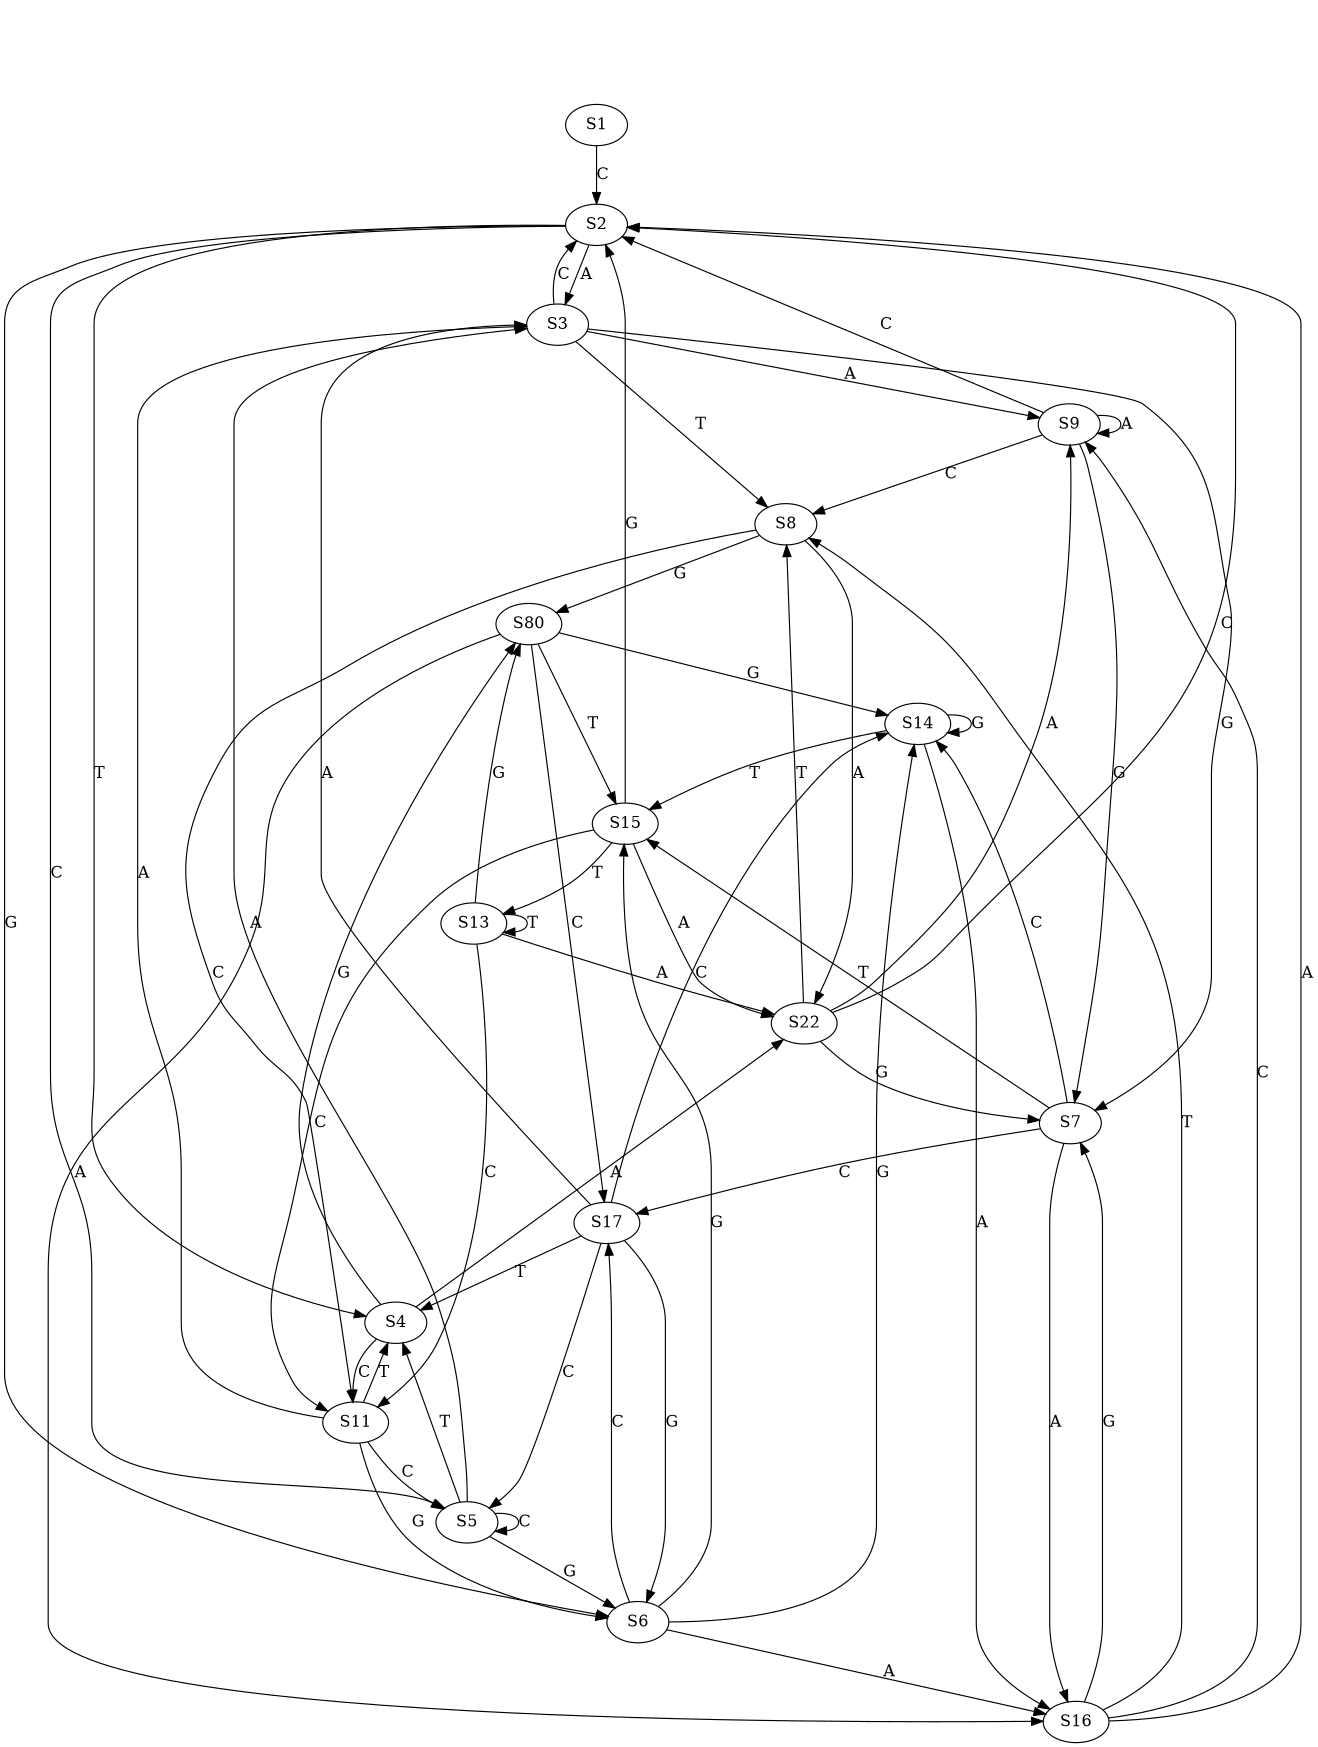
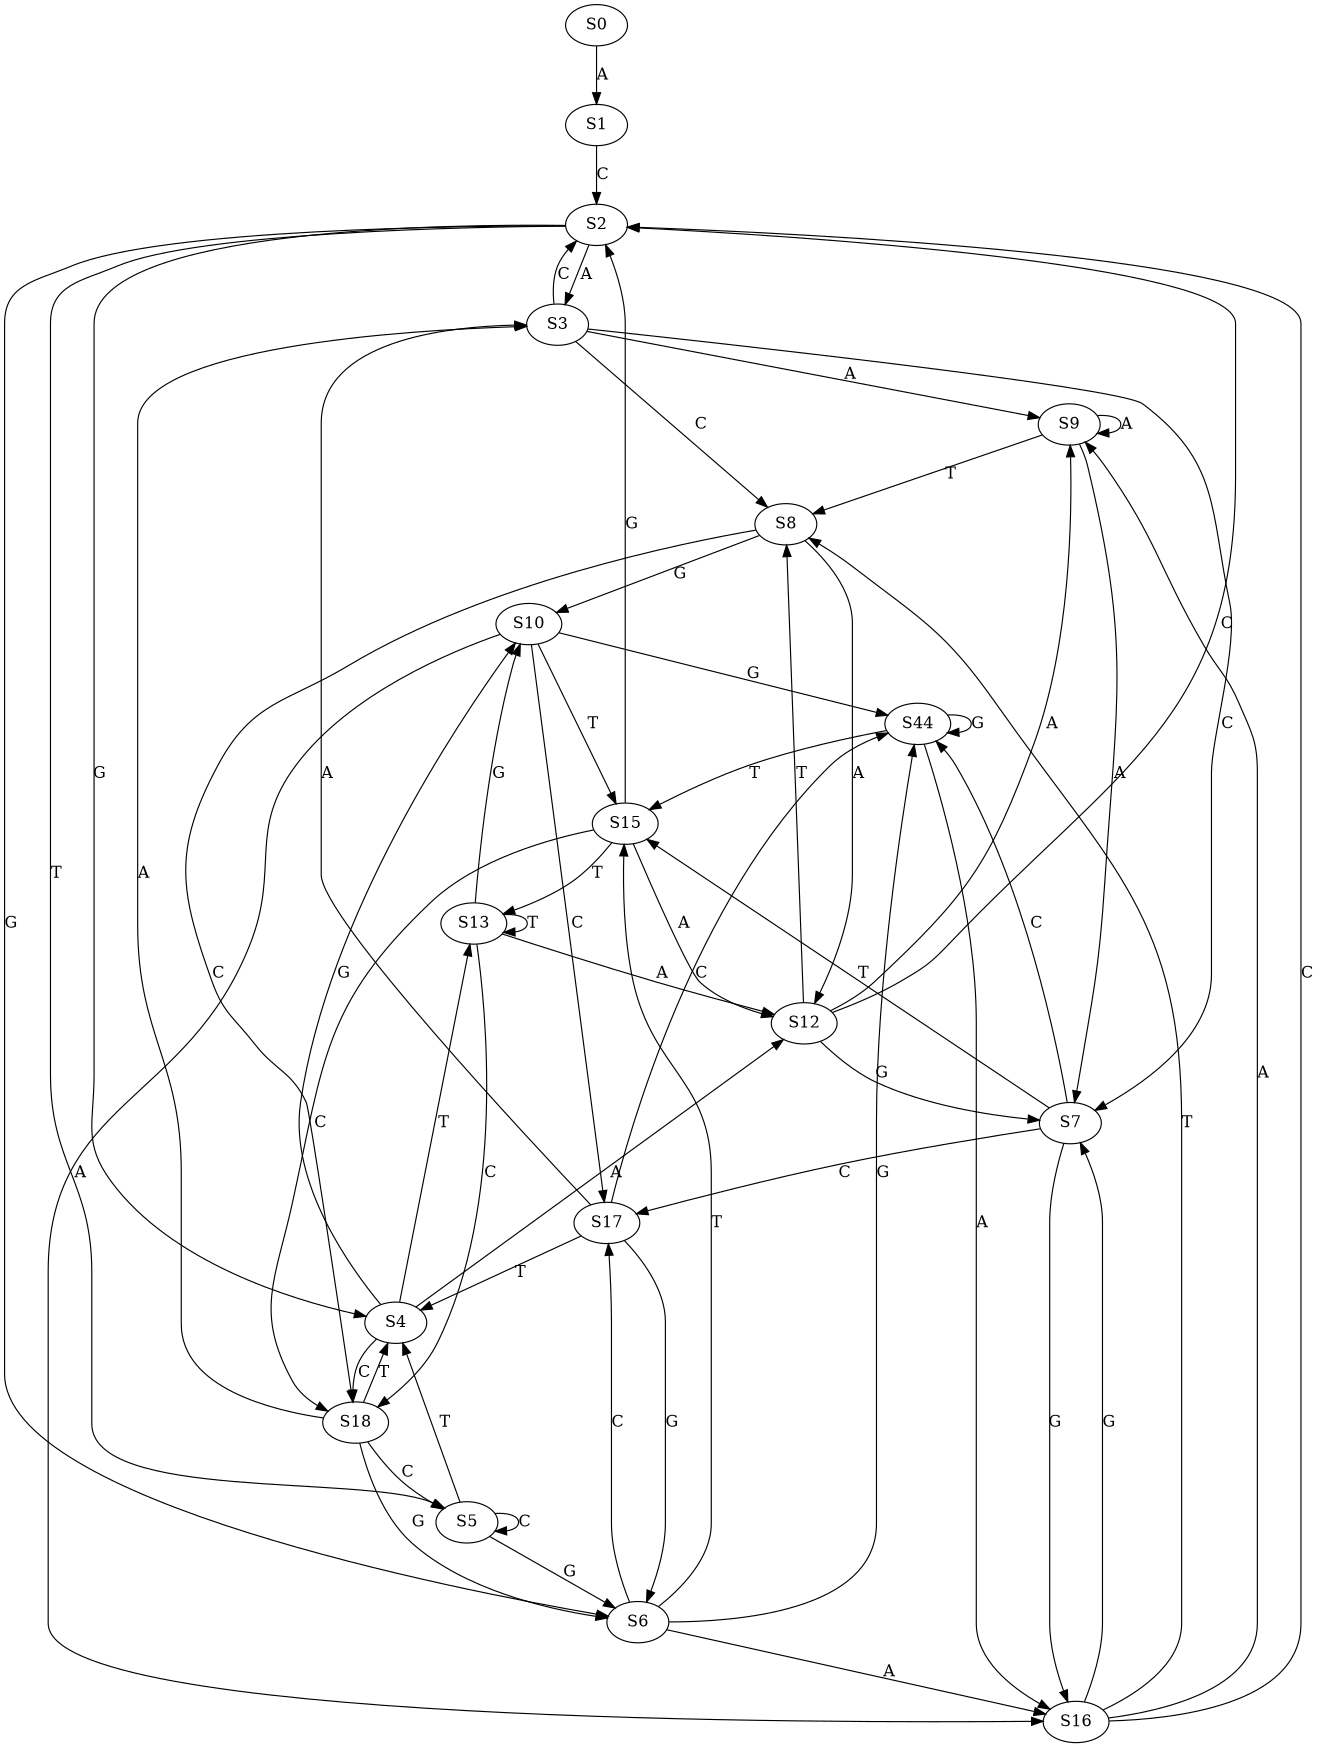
none -> (597, 25)
(839, 327) -> none
(701, 424) -> (701, 424)
(951, 474) -> (951, 474)
(529, 624) -> (529, 624)
(918, 724) -> (918, 724)
(1228, 724) -> (1228, 724)
(100, 774) -> (100, 774)
(1120, 774) -> (1120, 774)
(234, 834) -> none
(57, 874) -> (57, 874)
(1307, 973) -> (1307, 973)
(804, 1023) -> (804, 1023)
(1263, 1073) -> (1263, 1073)
none -> (434, 1129)
(717, 1223) -> (717, 1223)
(558, 1377) -> none
(356, 1423) -> (356, 1423)
(1055, 1423) -> (1055, 1423)
